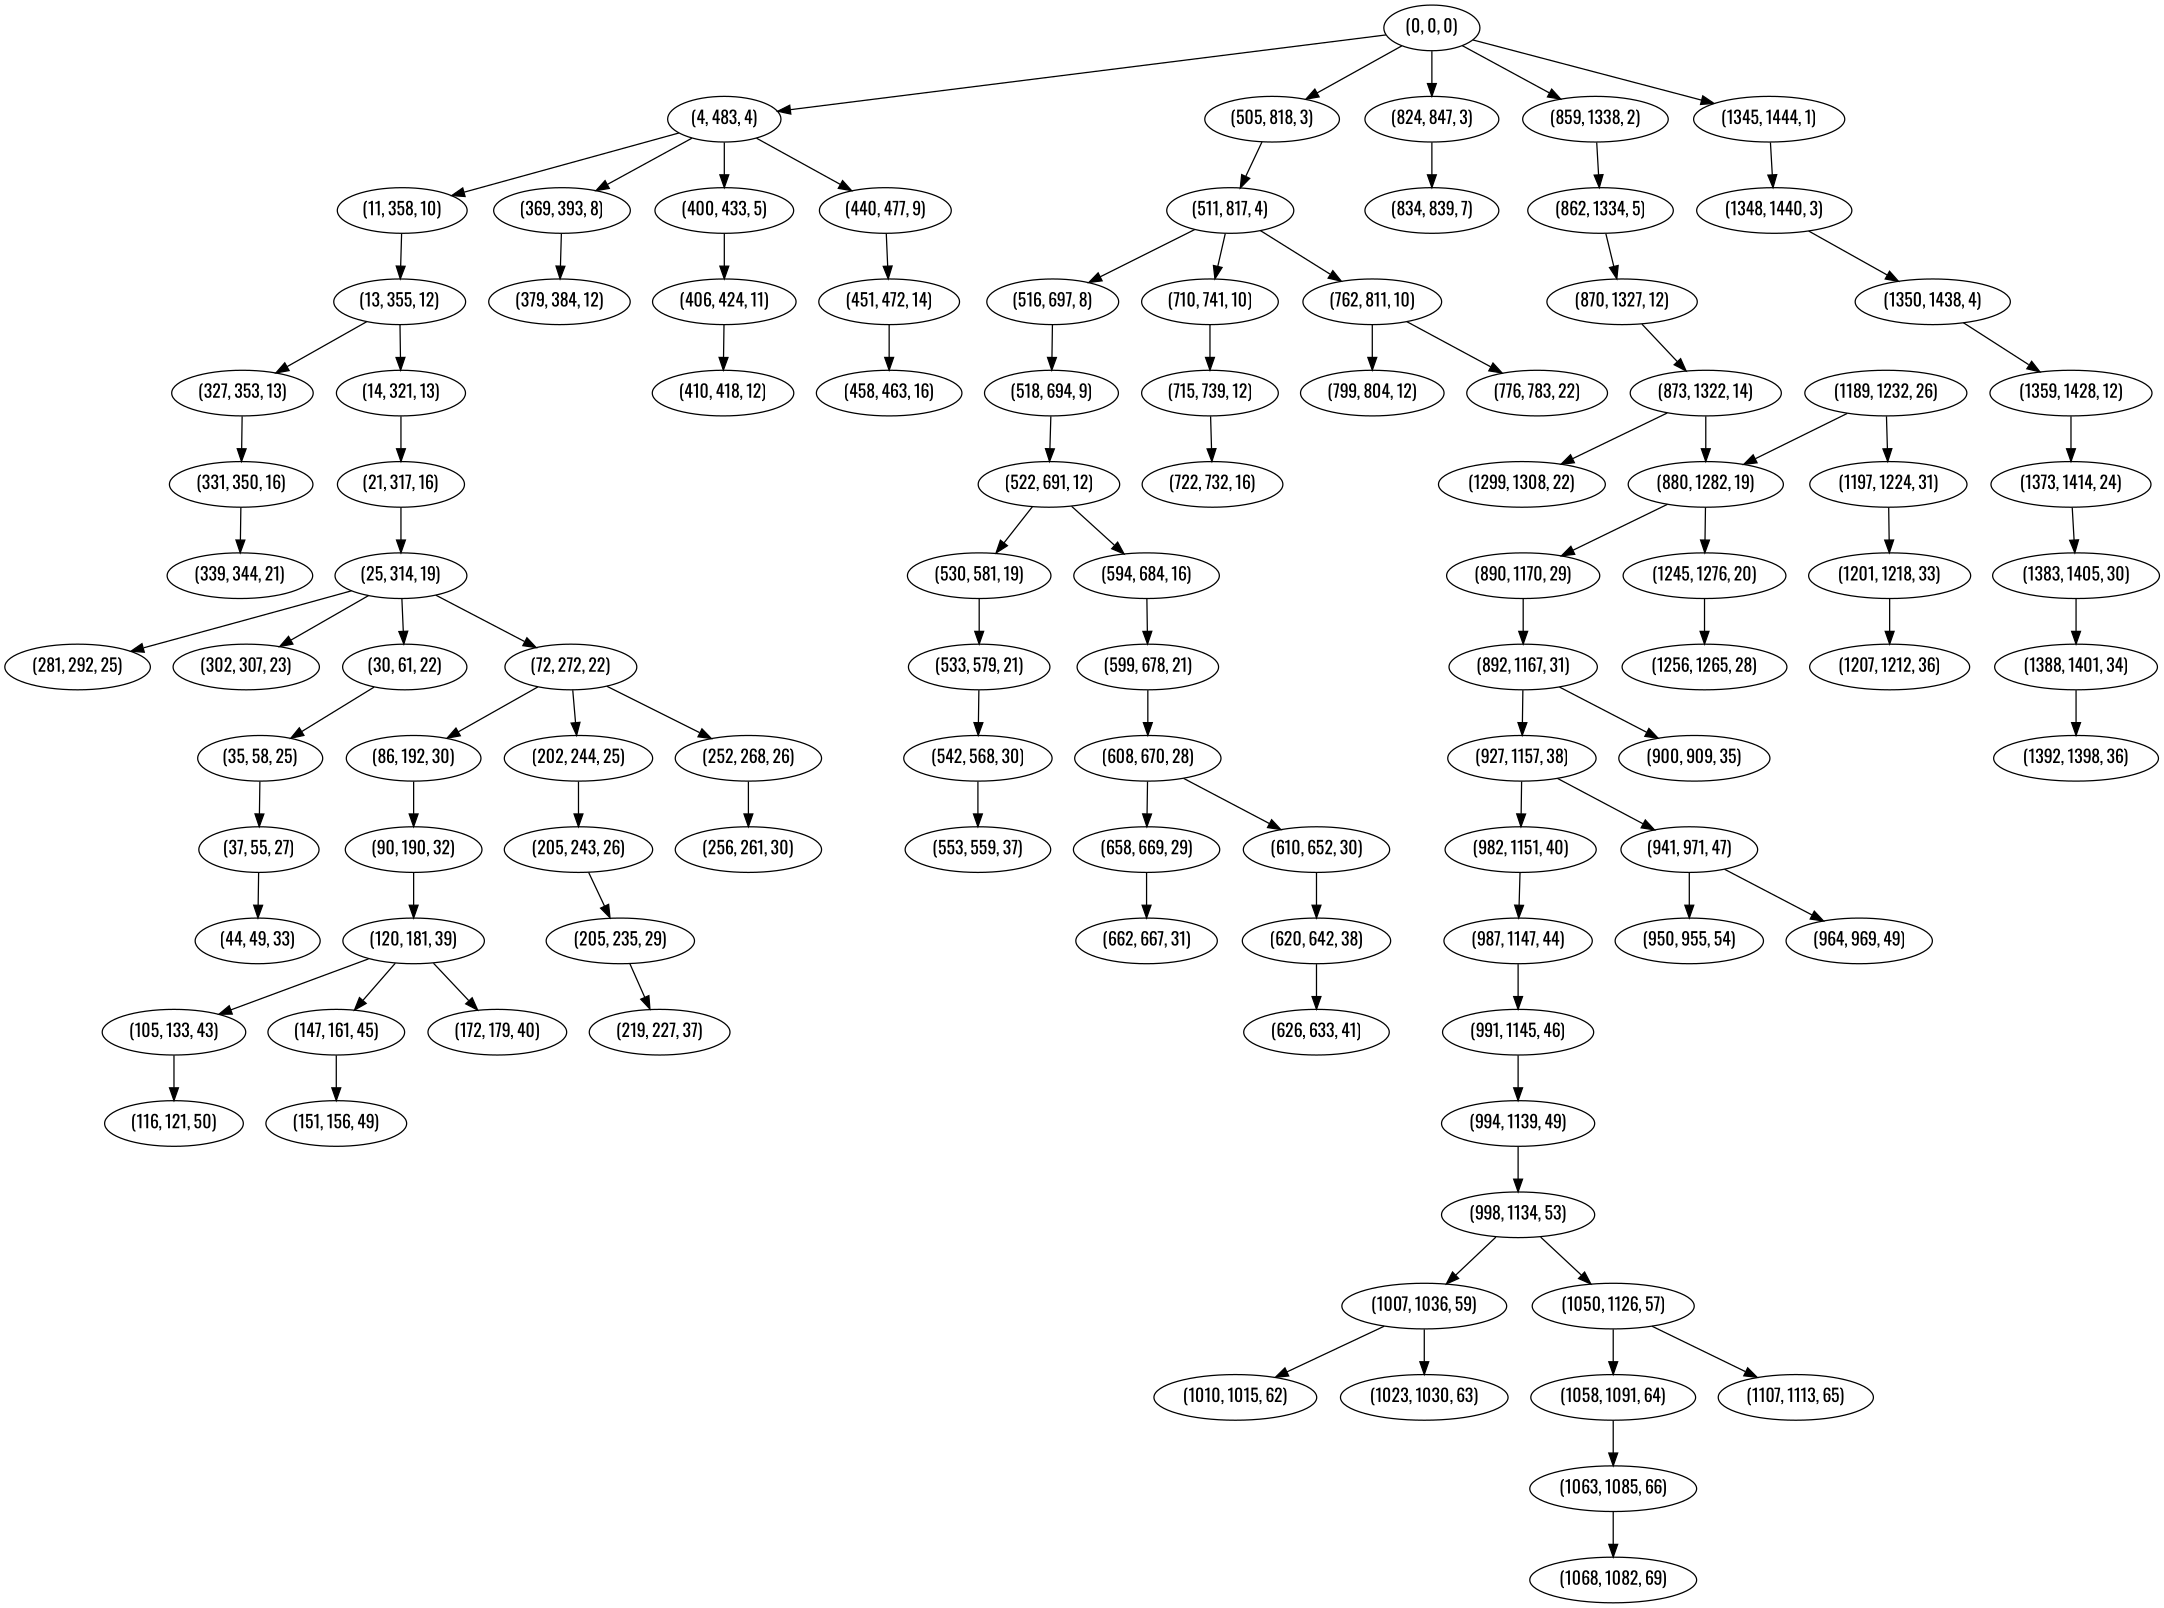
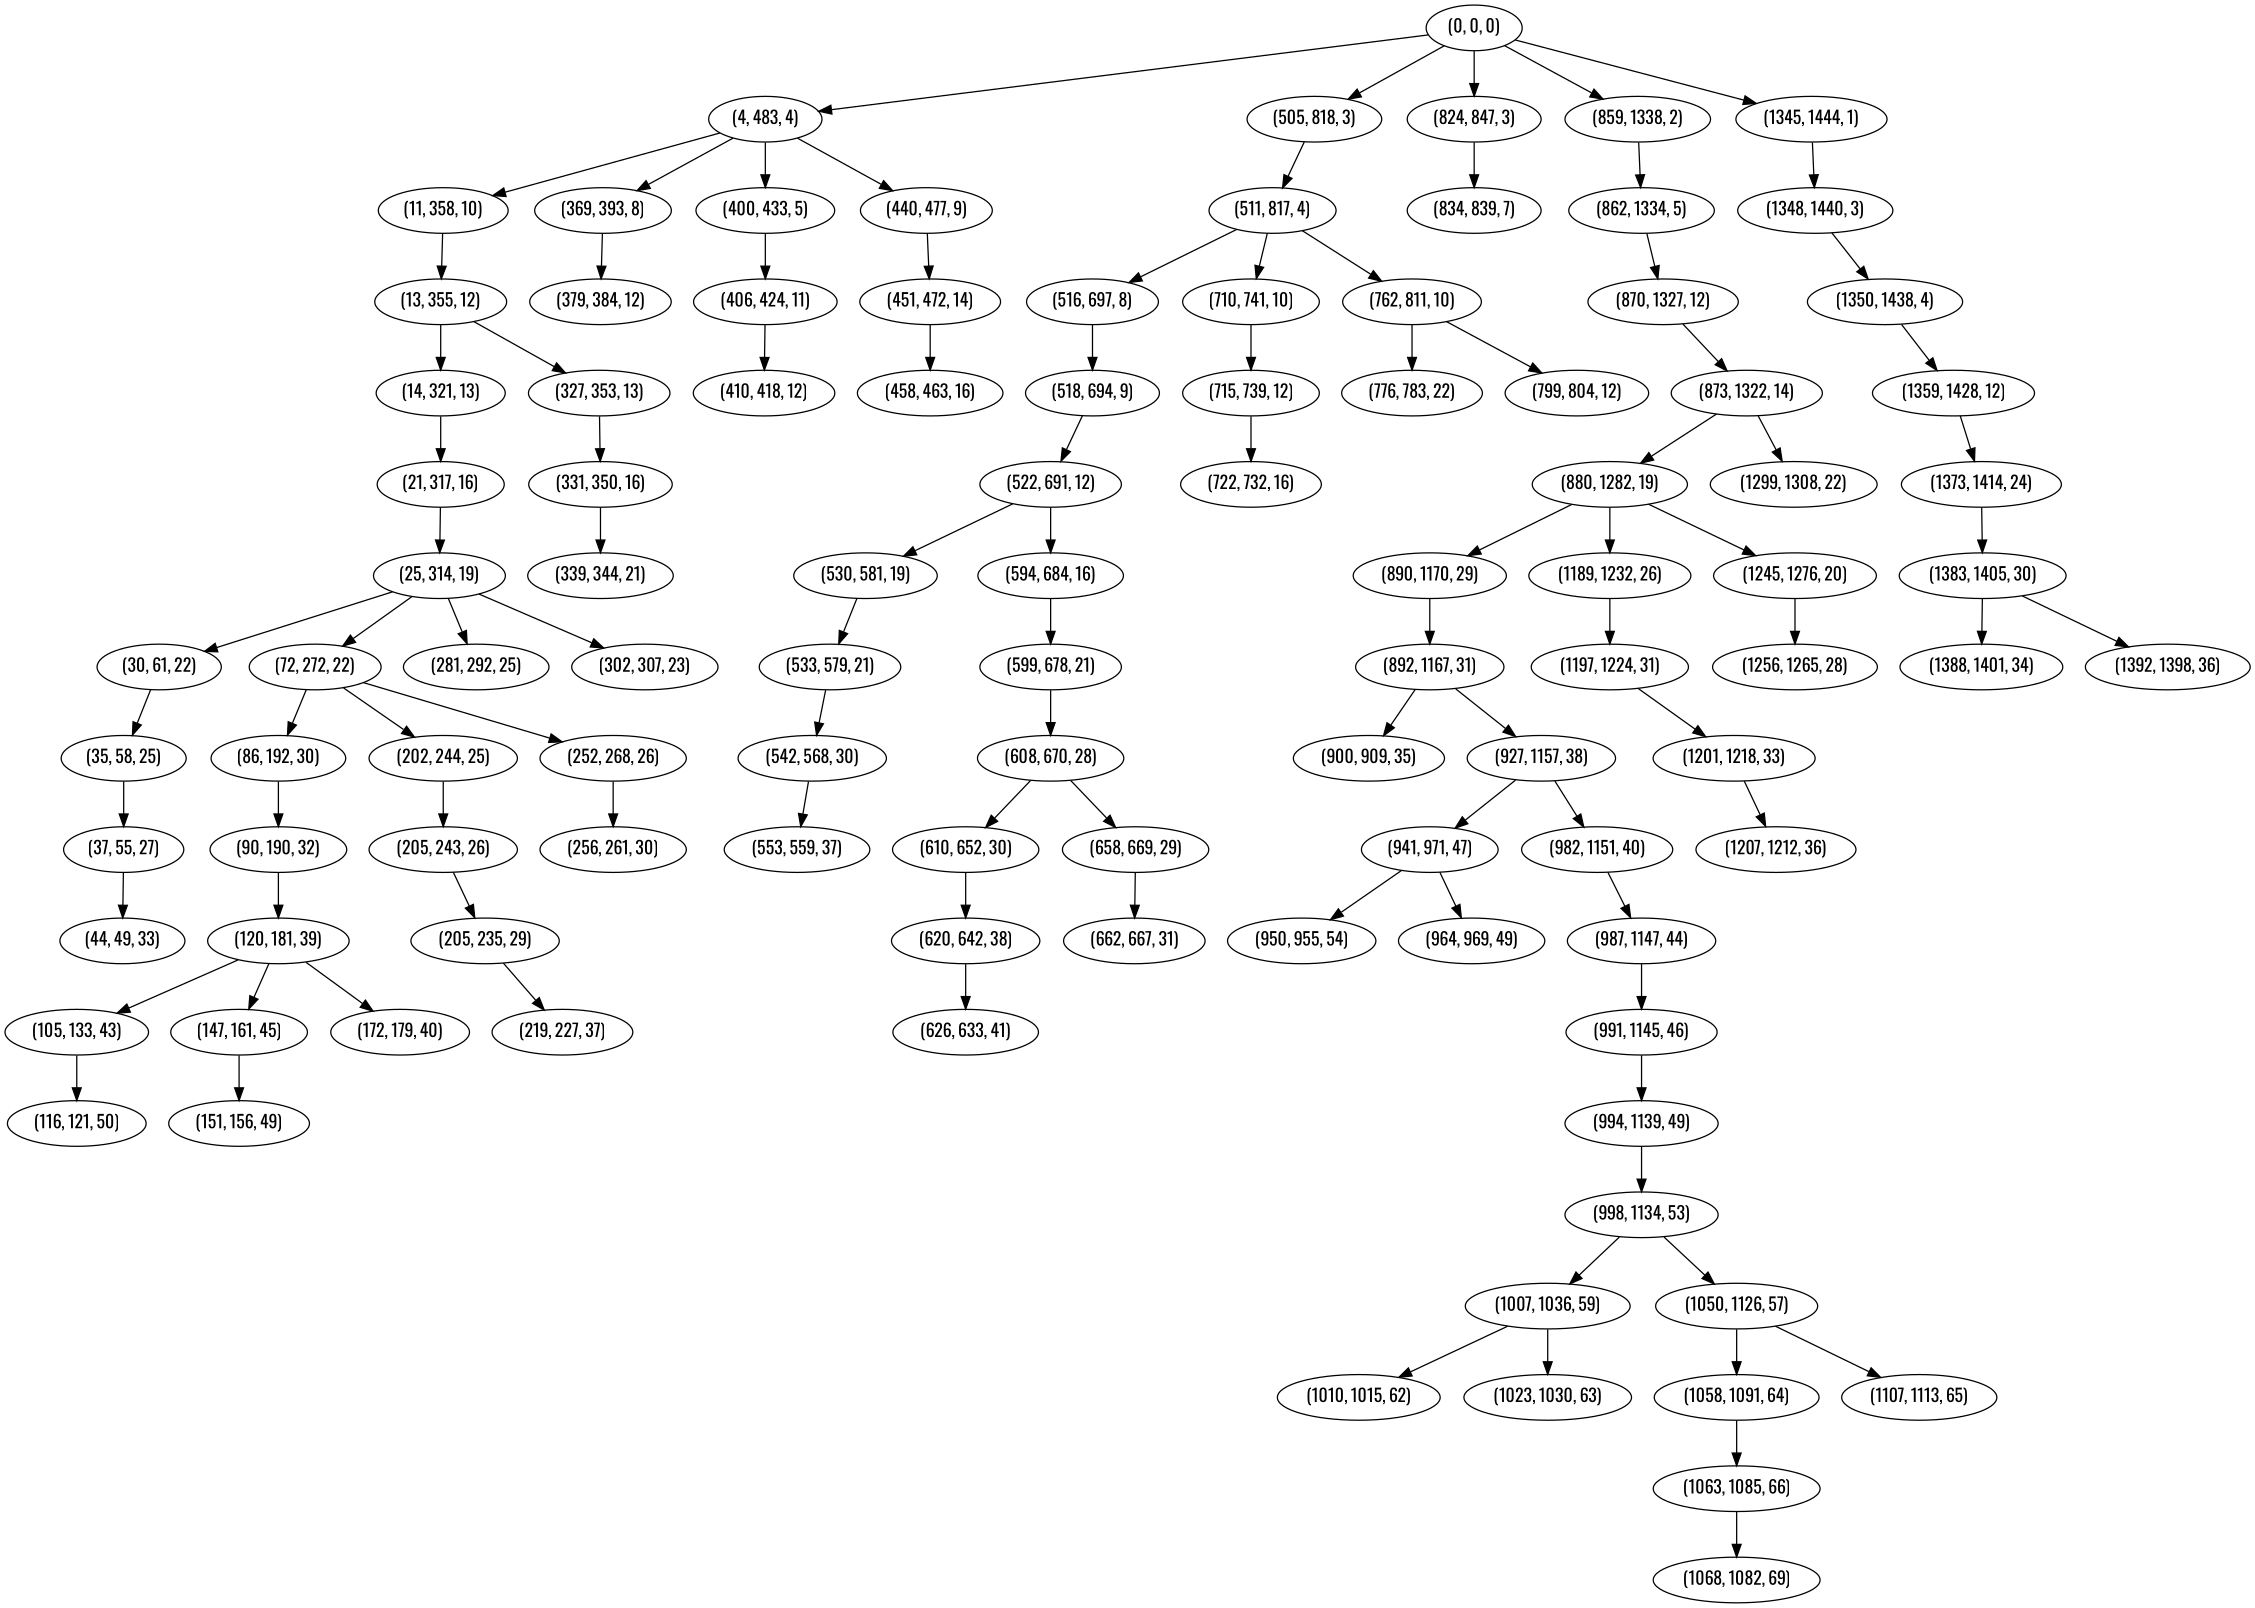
(1801, 436) -> (1610, 524)
(2076, 706) -> (2070, 619)
